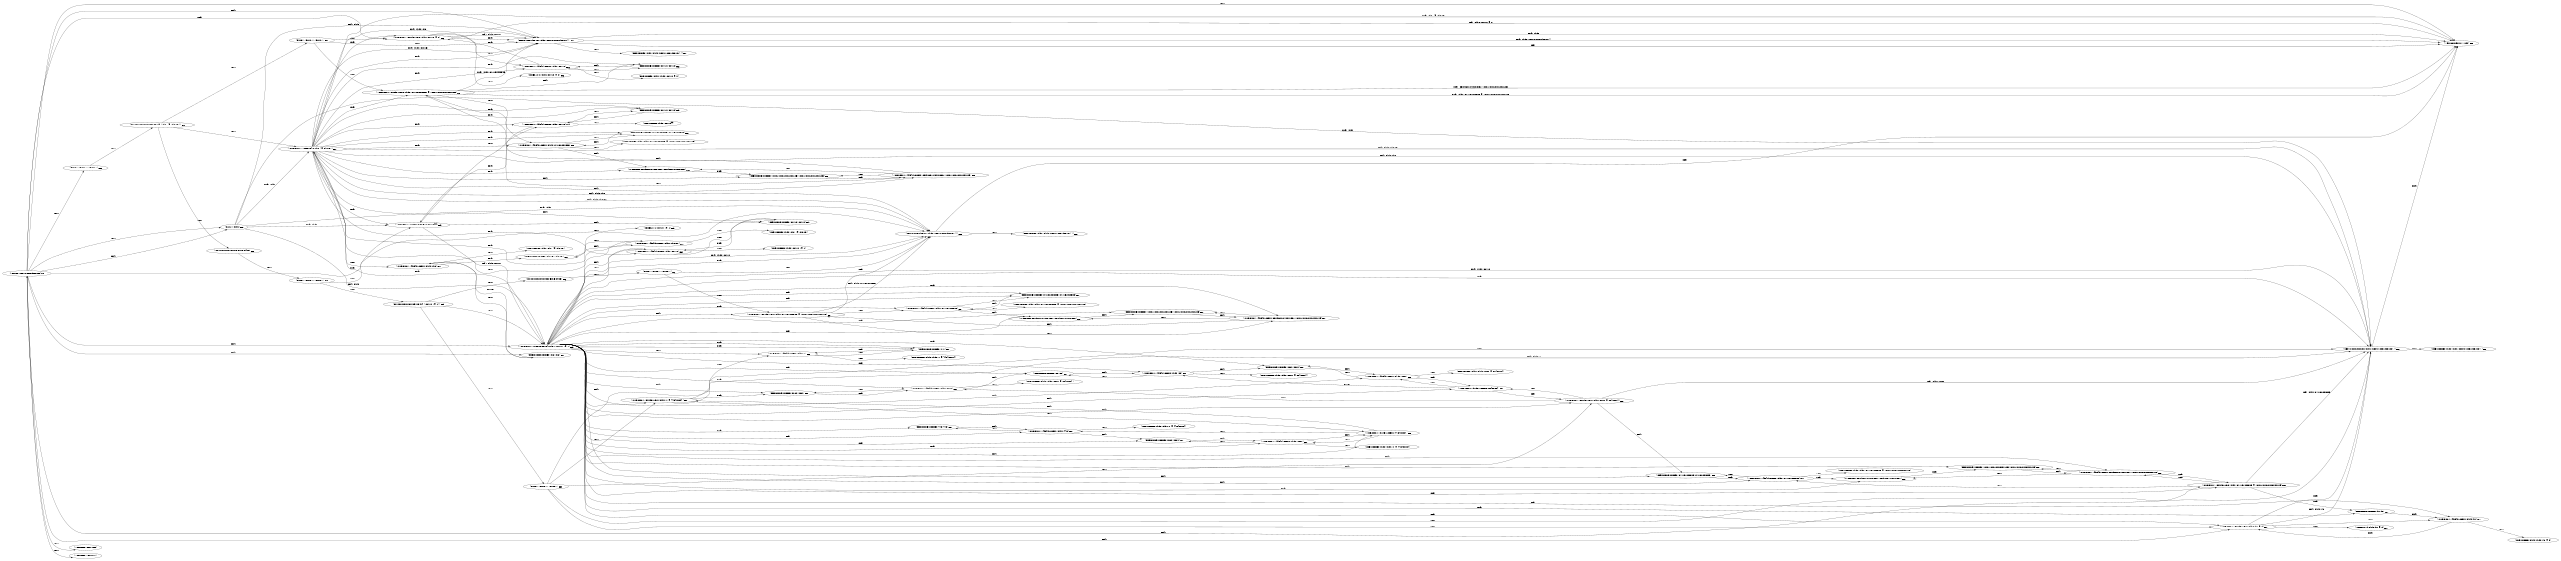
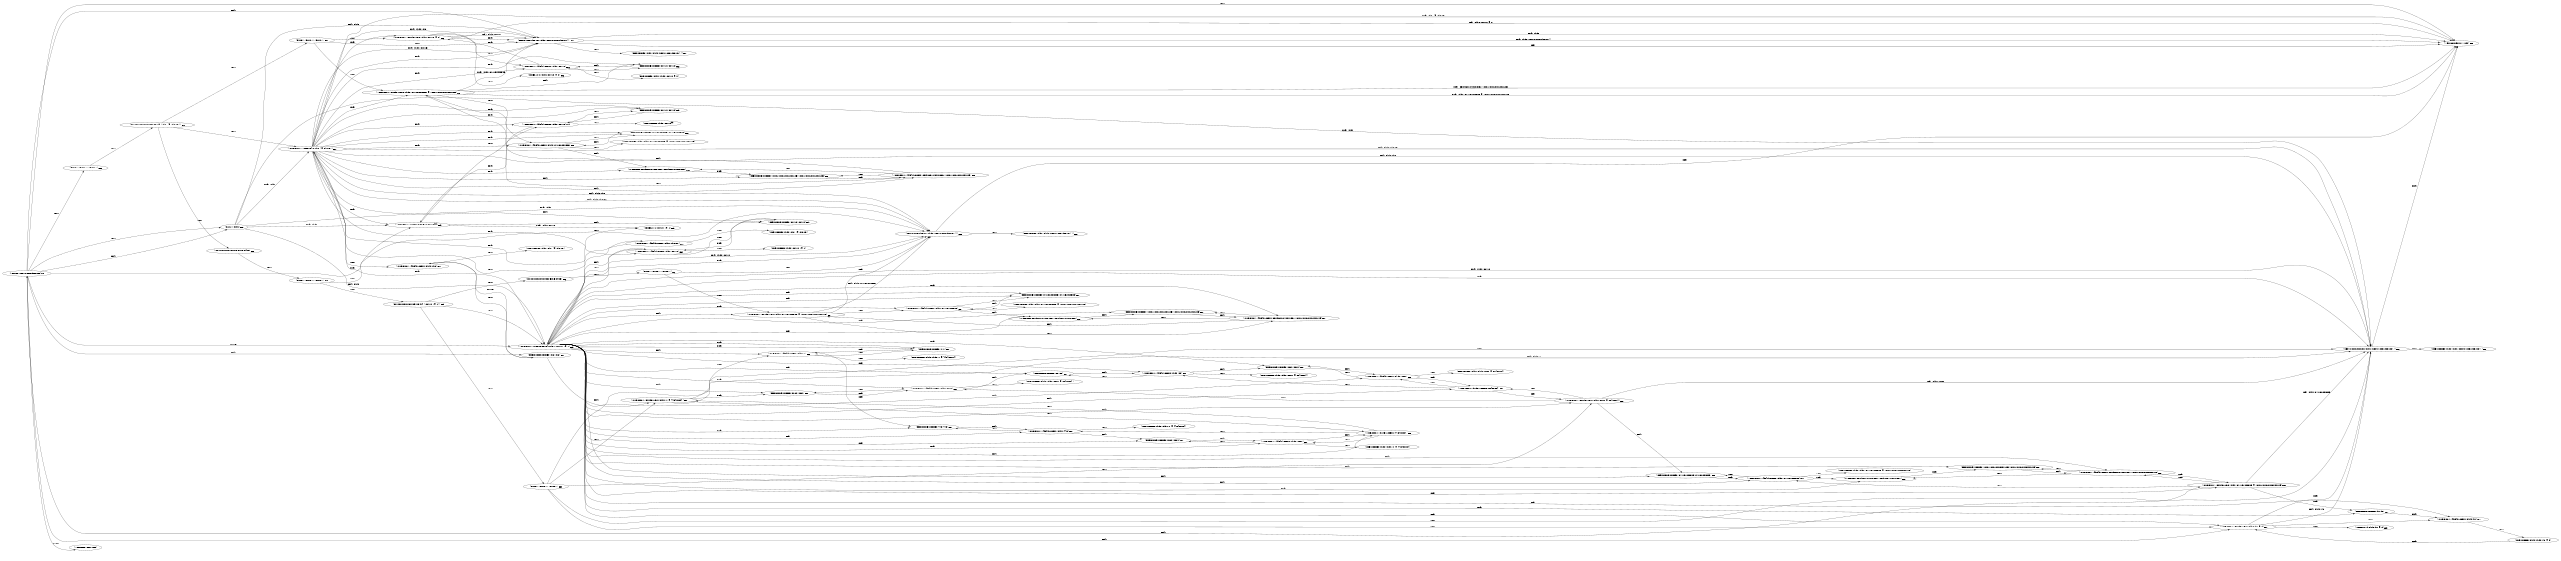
(107, 18) -> none
(546, 257) -> none
(501, 266) -> (542, 227)
(234, 344) -> (234, 344)
(659, 350) -> (659, 350)
(1348, 384) -> (1348, 384)
(593, 396) -> (588, 402)
none -> (847, 397)
(1050, 407) -> (1050, 407)
(2386, 527) -> (2386, 527)
(2357, 537) -> (2383, 542)
(57, 544) -> (57, 544)
(86, 556) -> none
